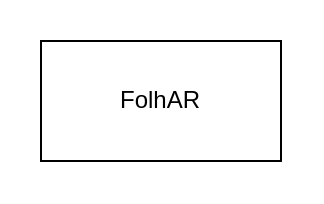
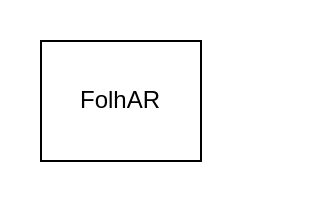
(161, 101) -> (121, 101)
